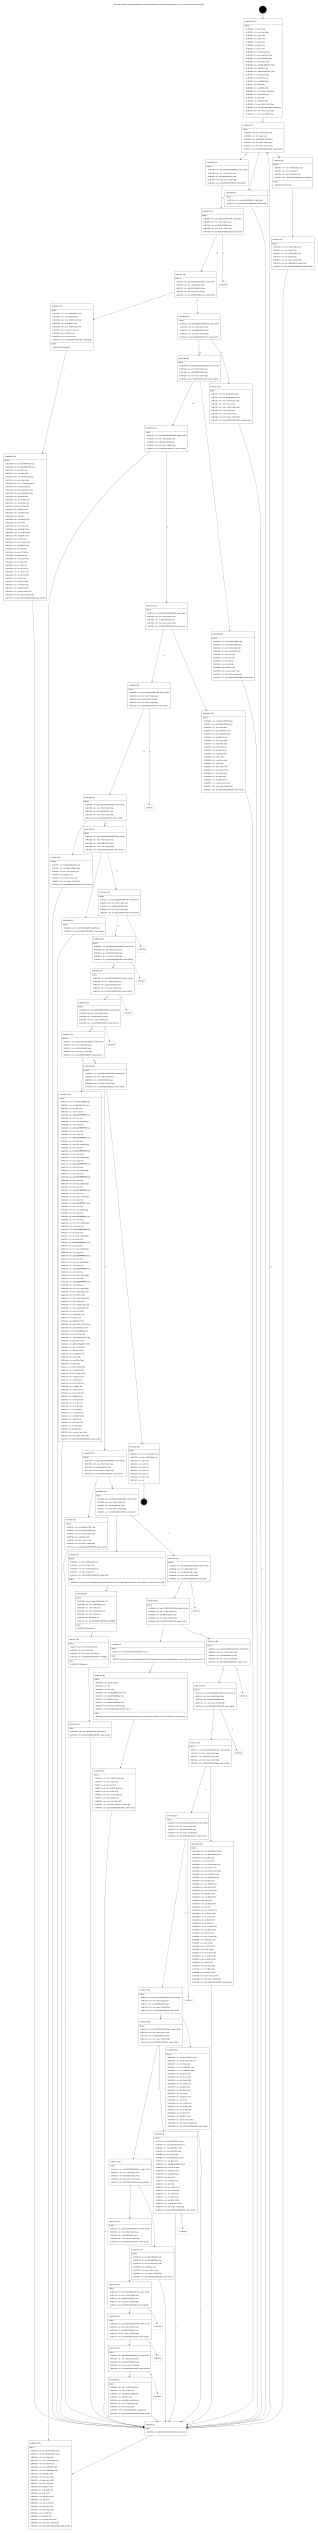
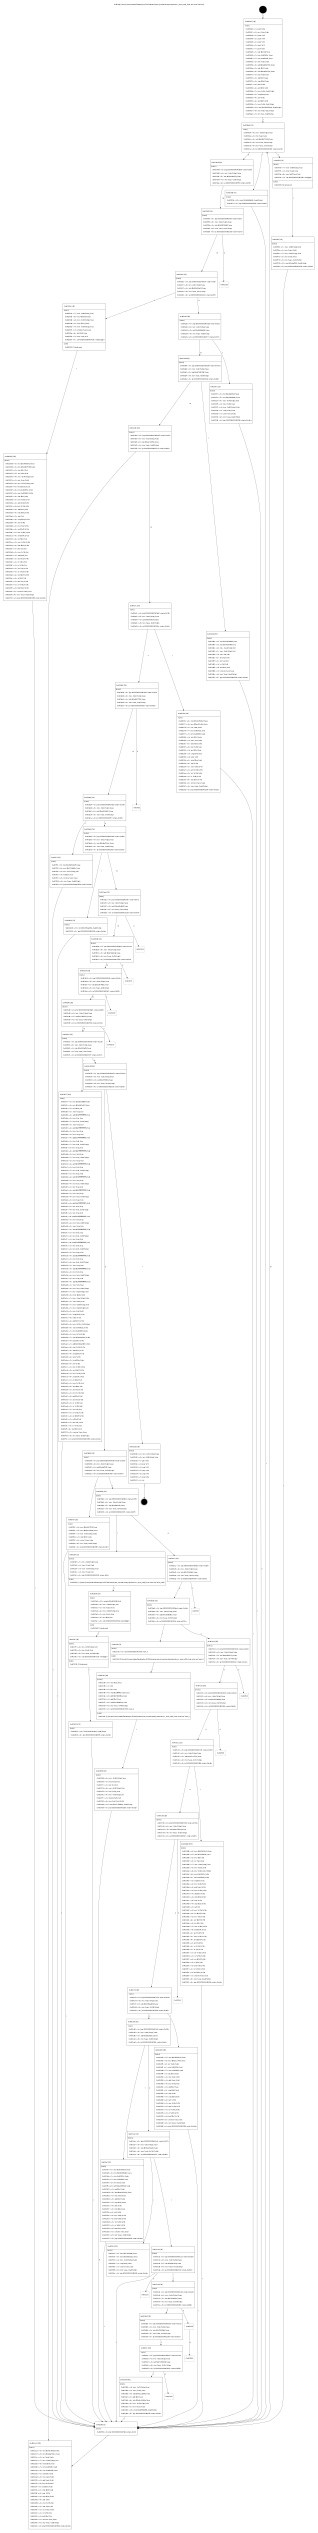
(182, 2220) -> (151, 2281)
(153, 2347) -> (189, 2342)
(165, 2350) -> (116, 2334)
